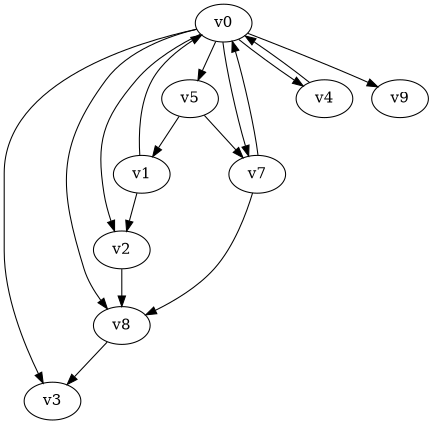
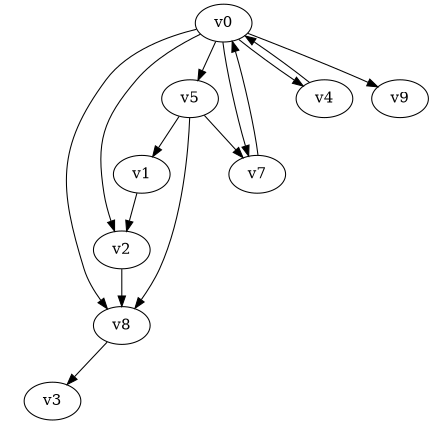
(148, 89) -> none
(9, 148) -> none
(218, 264) -> (178, 212)
